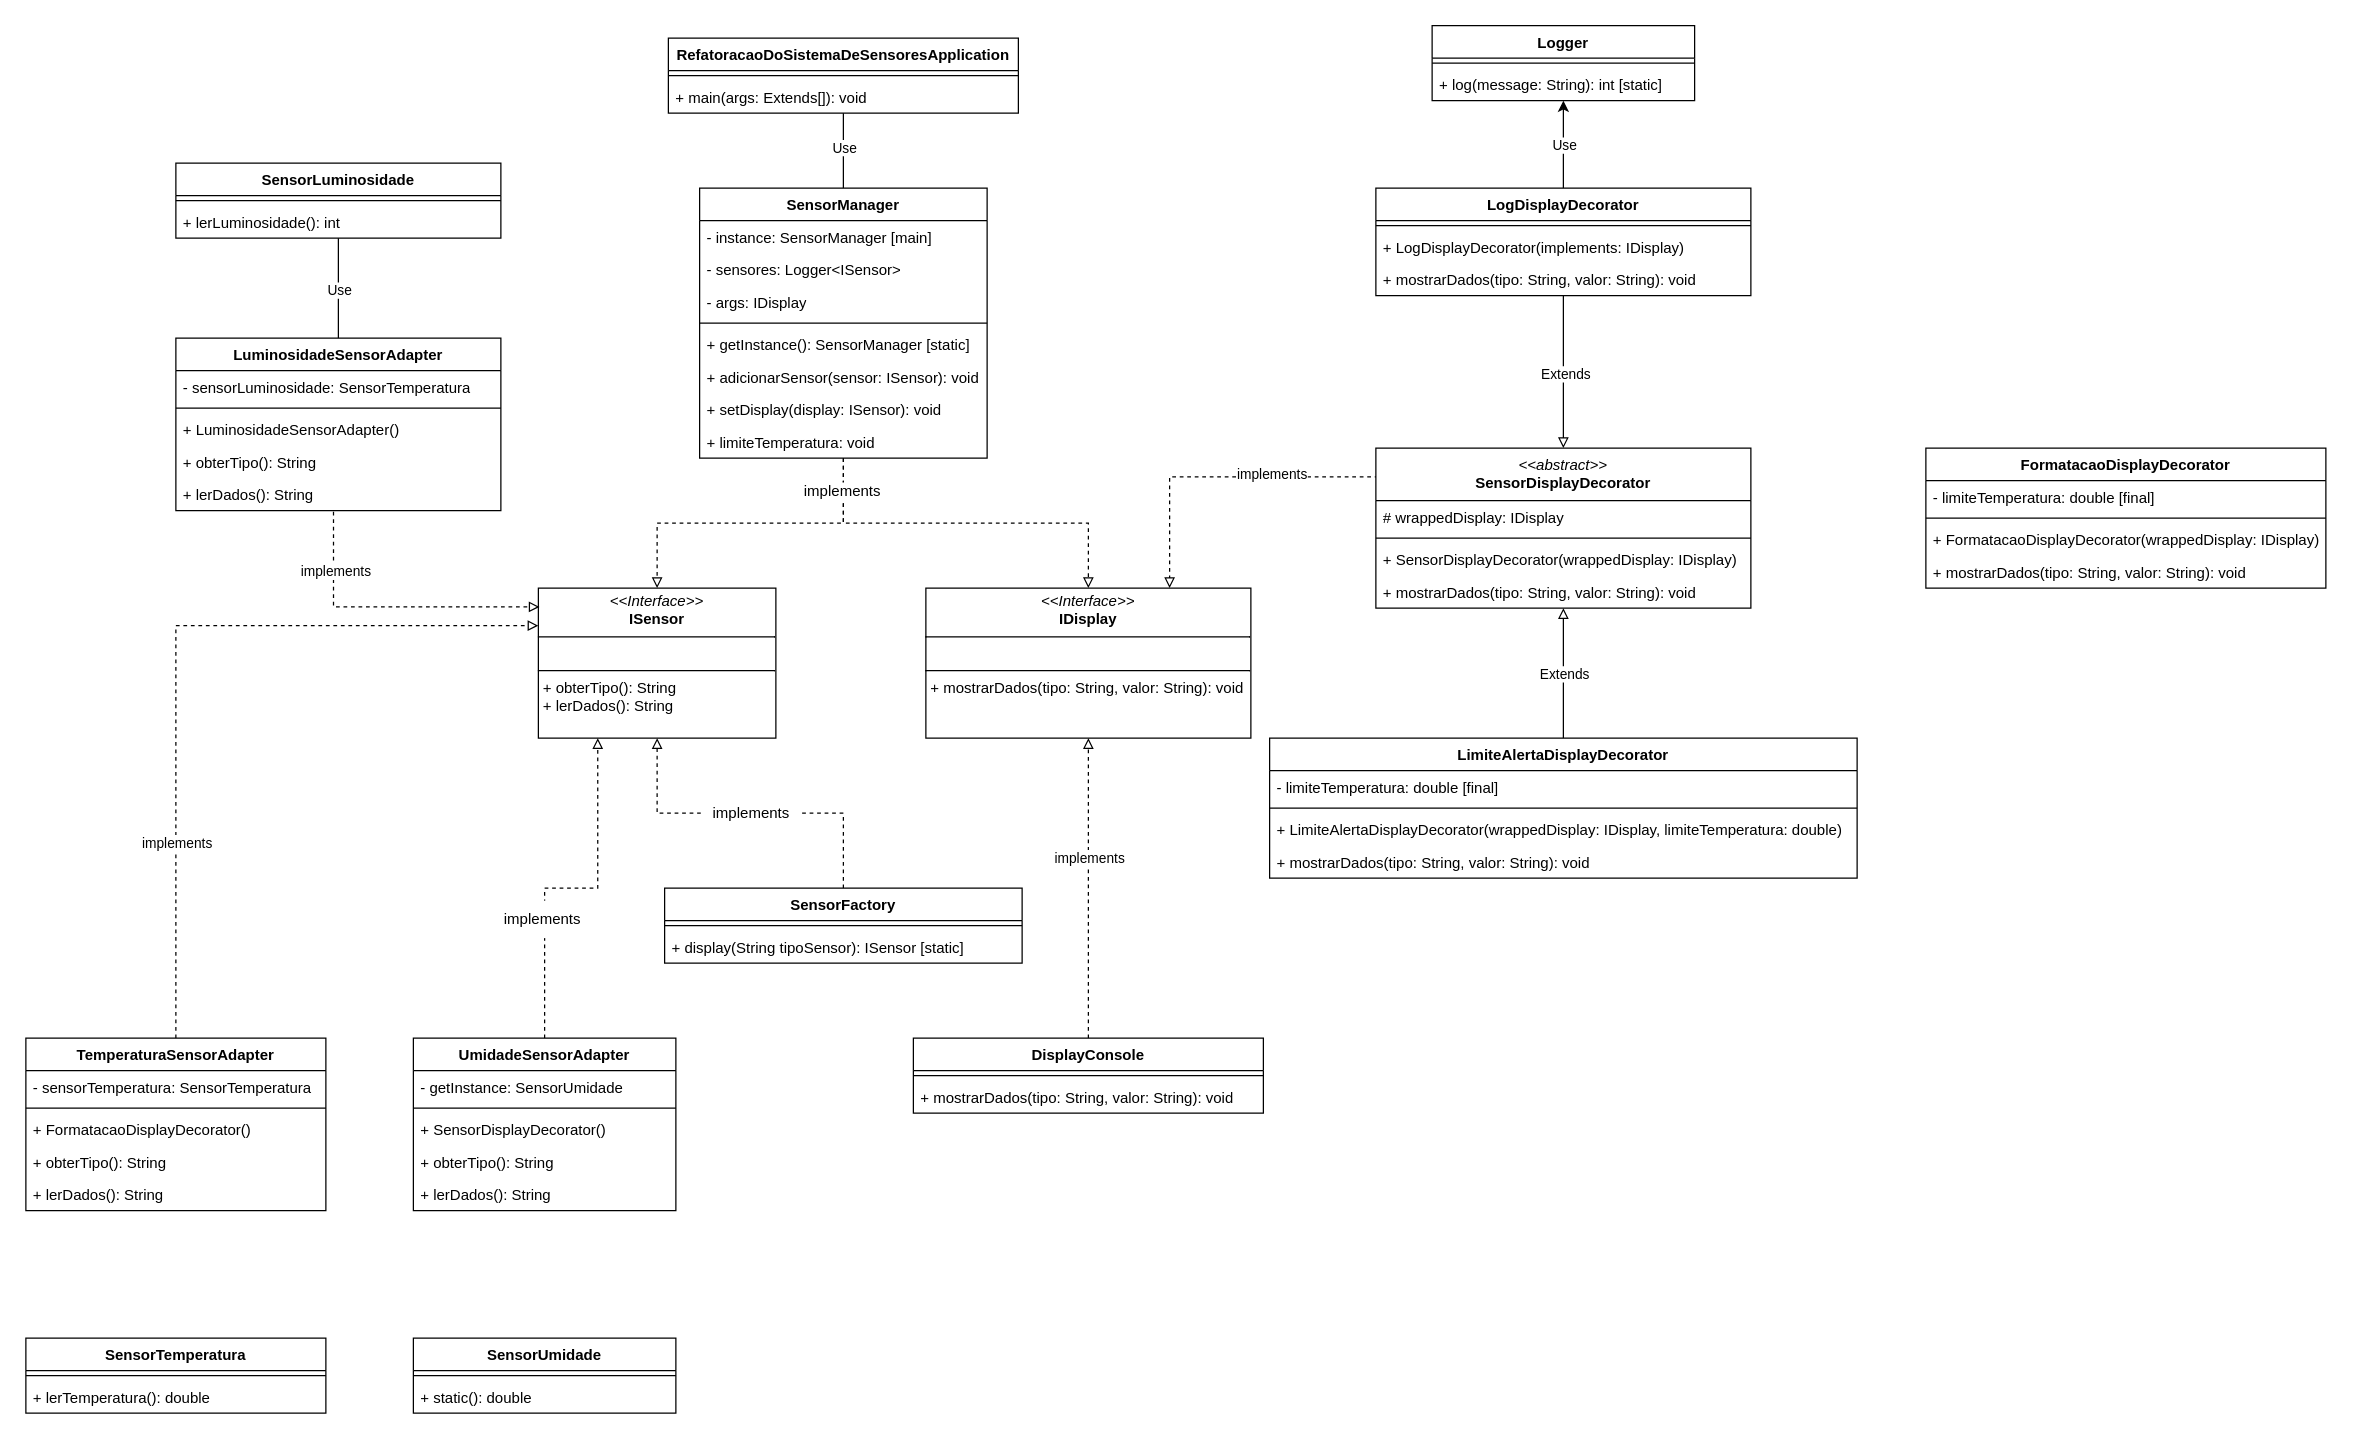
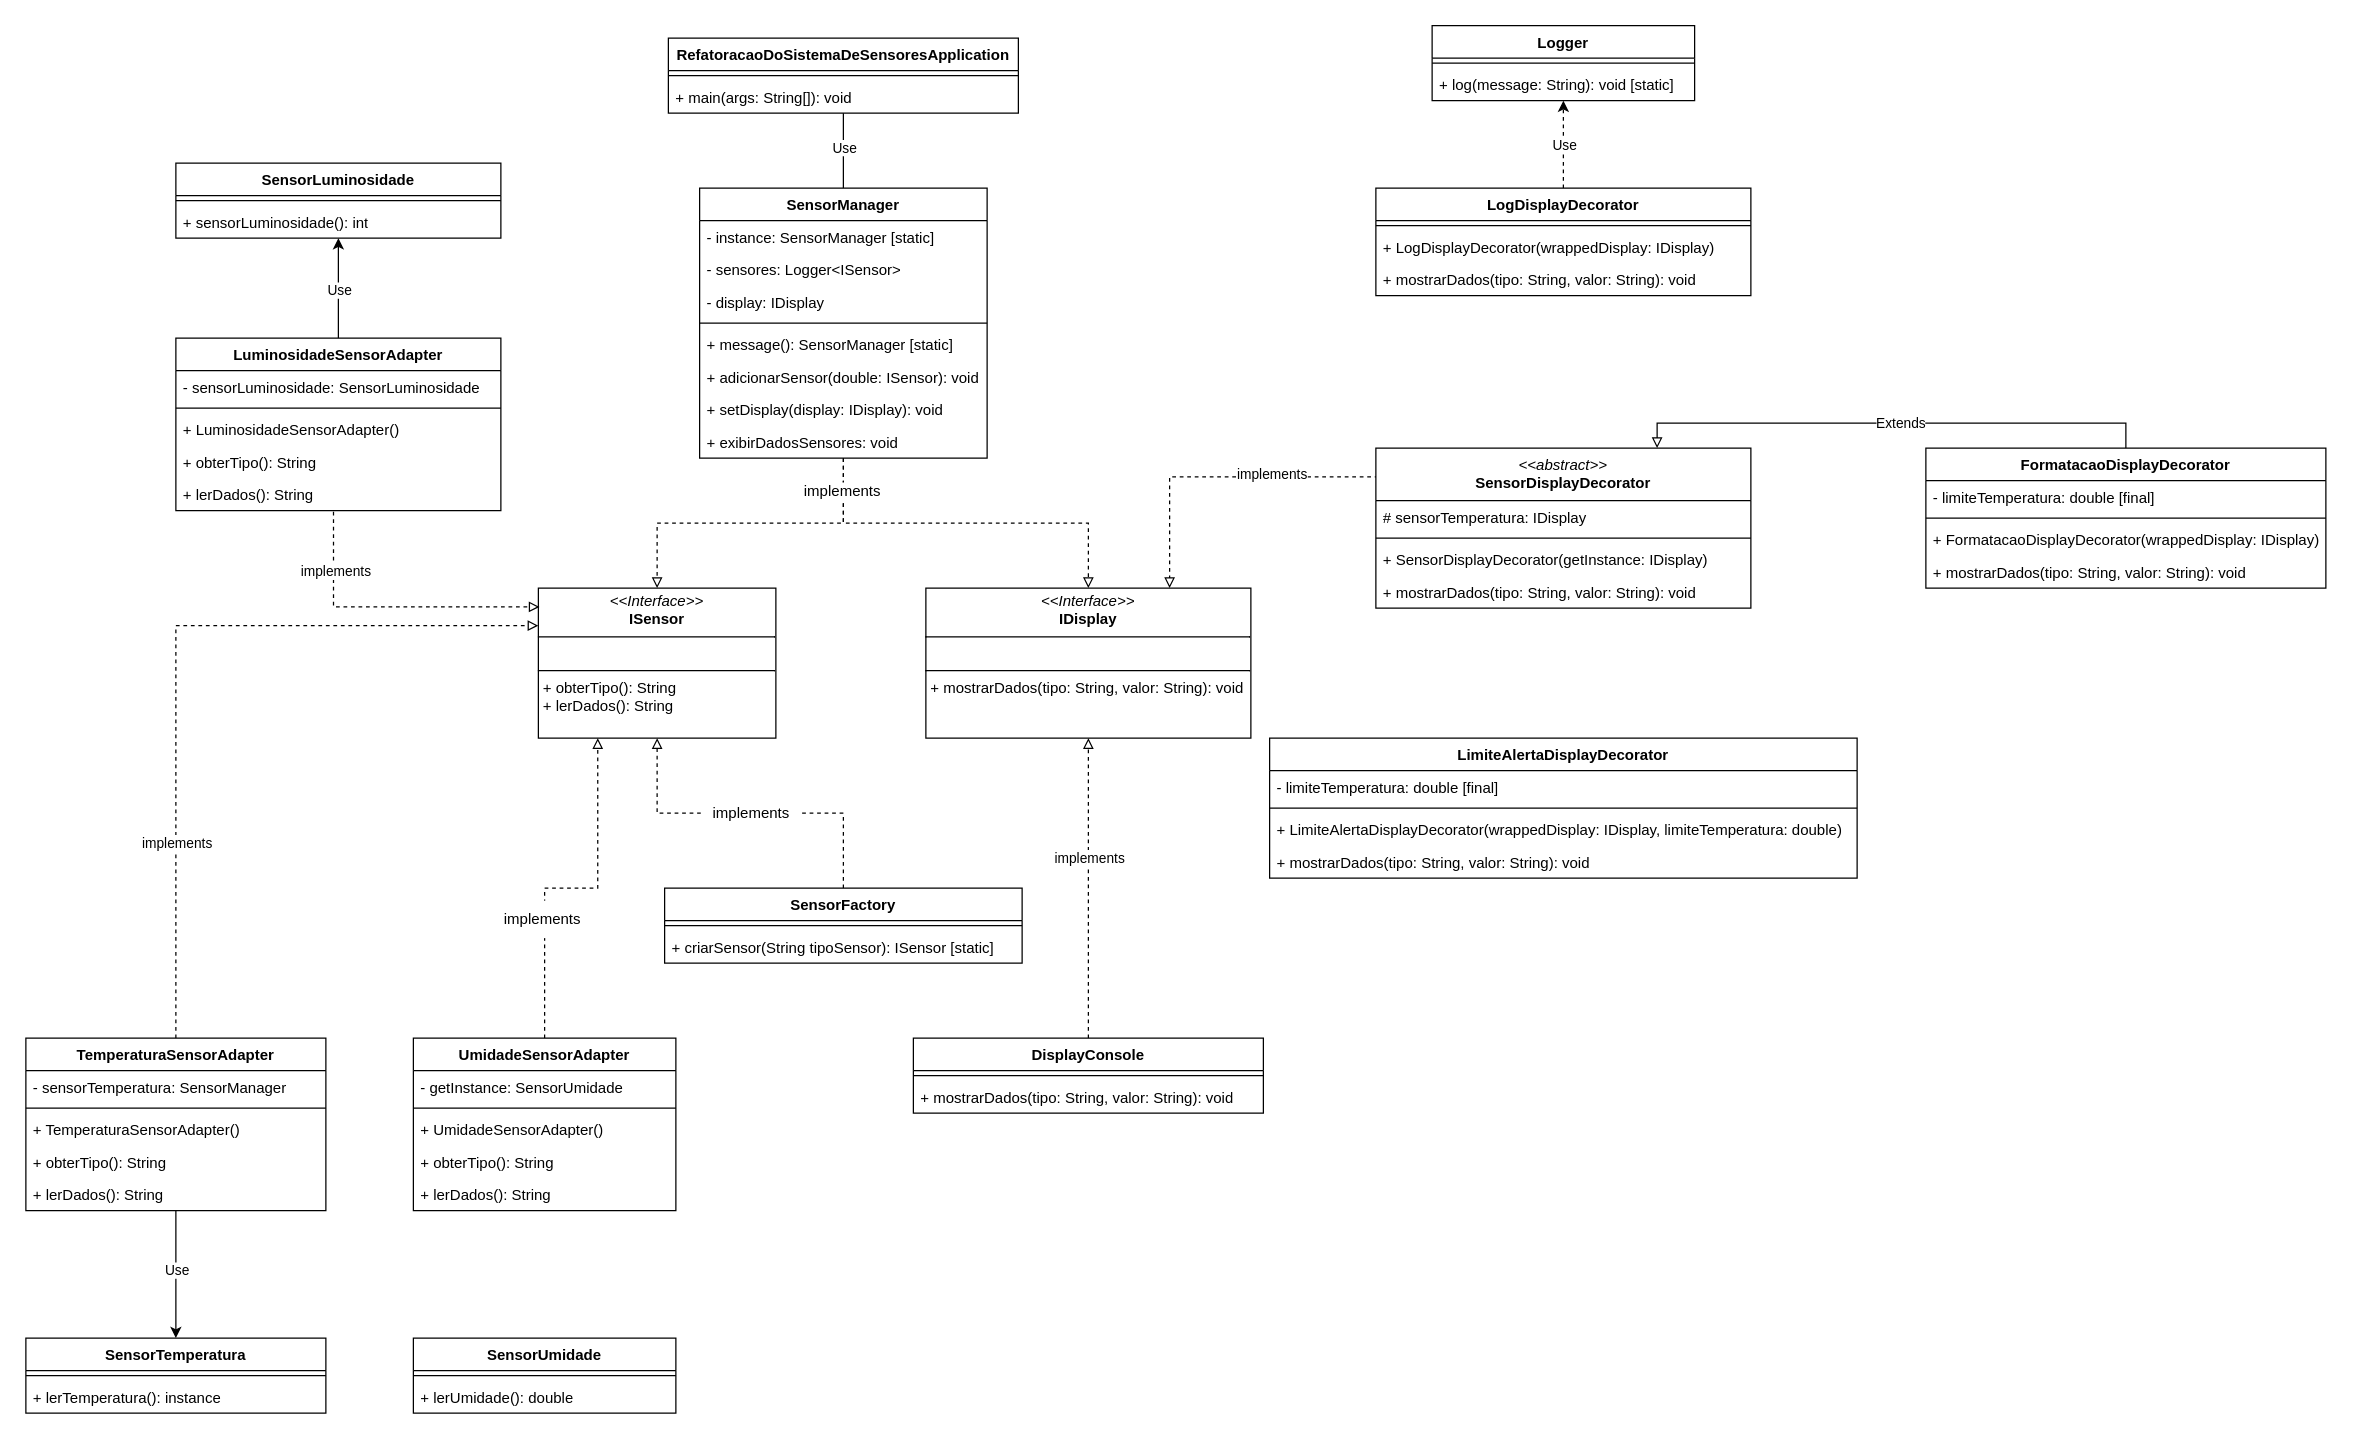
(1564, 95) -> (1564, 95)
(784, 98) -> (778, 98)
(1563, 171) -> (1563, 171)
(270, 223) -> (285, 223)
(830, 238) -> (838, 238)
(338, 245) -> (338, 248)
(1546, 248) -> (1563, 248)
(764, 303) -> (773, 303)
(844, 355) -> (844, 346)
(1563, 367) -> none
(844, 387) -> (844, 387)
(337, 388) -> (337, 388)
(839, 411) -> (839, 411)
none -> (1897, 423)
(798, 443) -> (809, 443)
(1479, 518) -> (1495, 518)
(1564, 570) -> (1564, 570)
(1563, 679) -> none
(844, 957) -> (844, 957)
(177, 1097) -> (170, 1088)
(153, 1131) -> (149, 1131)
(524, 1131) -> (518, 1131)
none -> (176, 1271)
(133, 1398) -> (141, 1398)
(486, 1398) -> (501, 1398)
